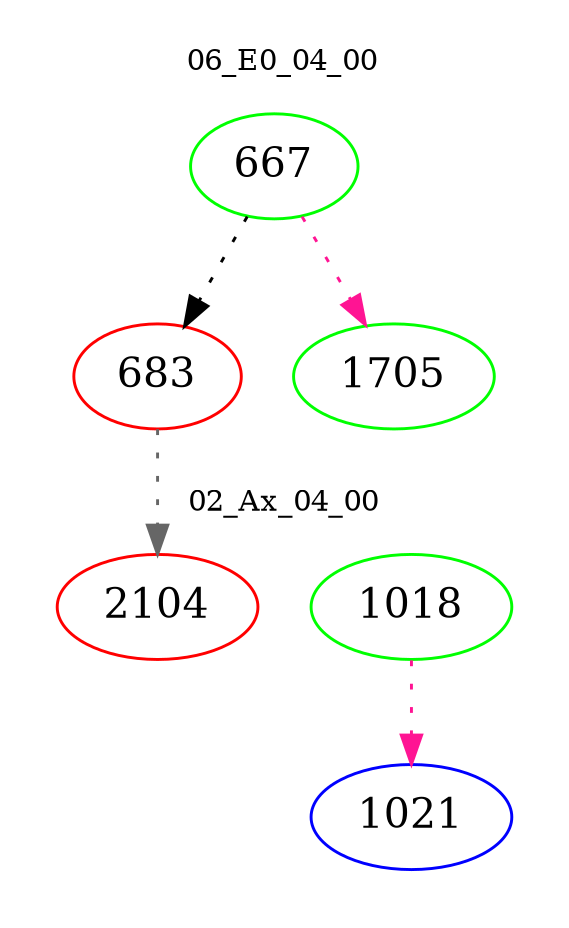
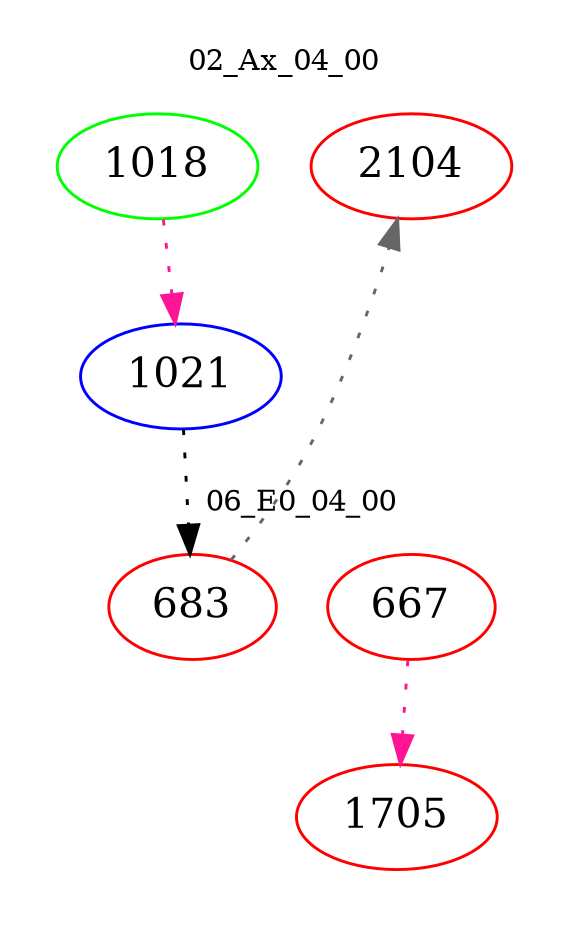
(274, 166) -> (411, 607)
(223, 259) -> (187, 493)
(394, 376) -> (397, 817)
